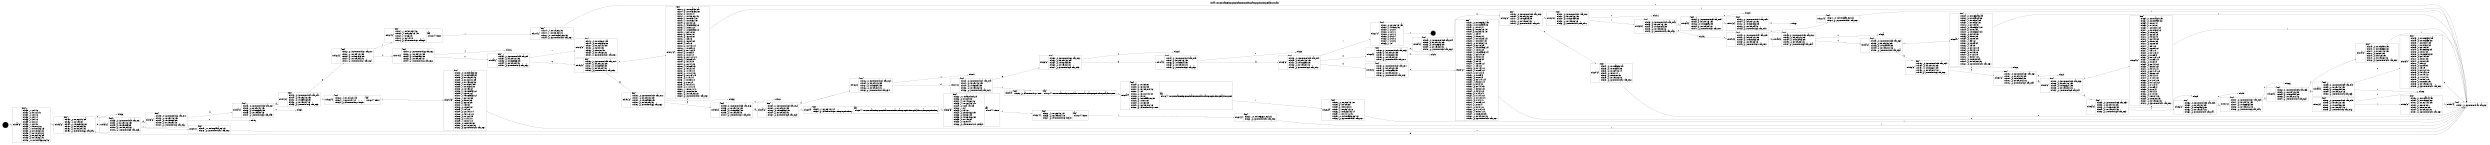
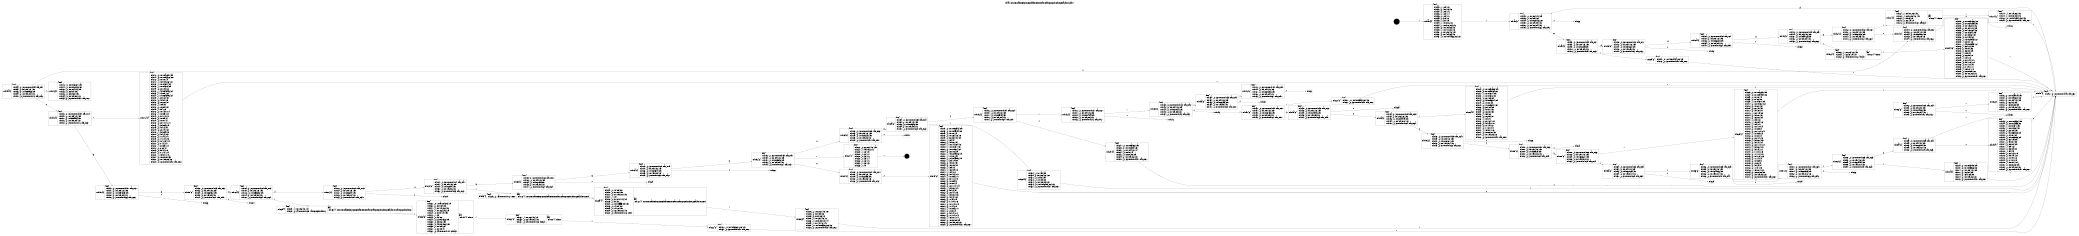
(461, 58) -> (973, 71)
none -> (1039, 180)
